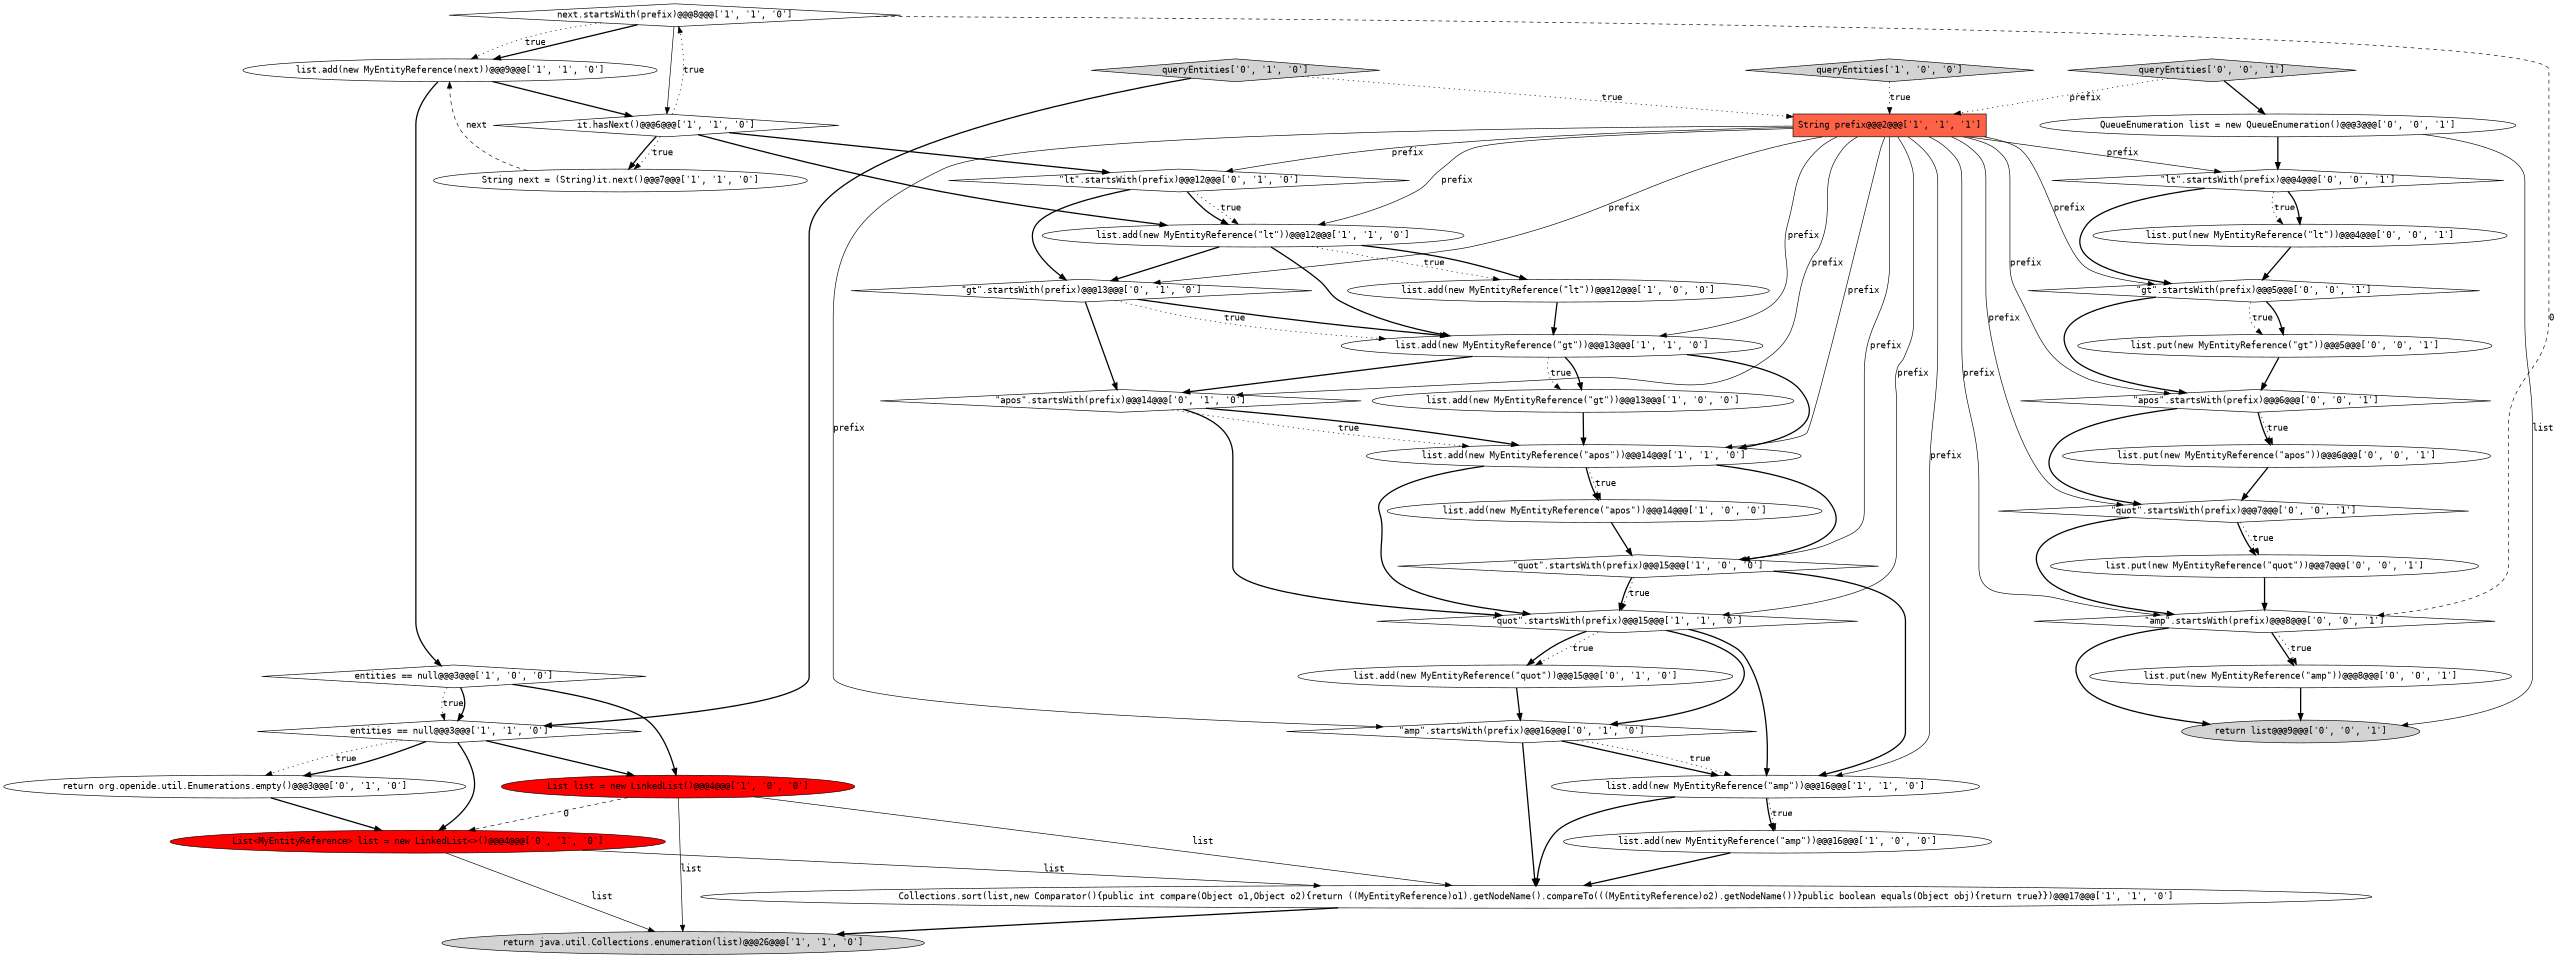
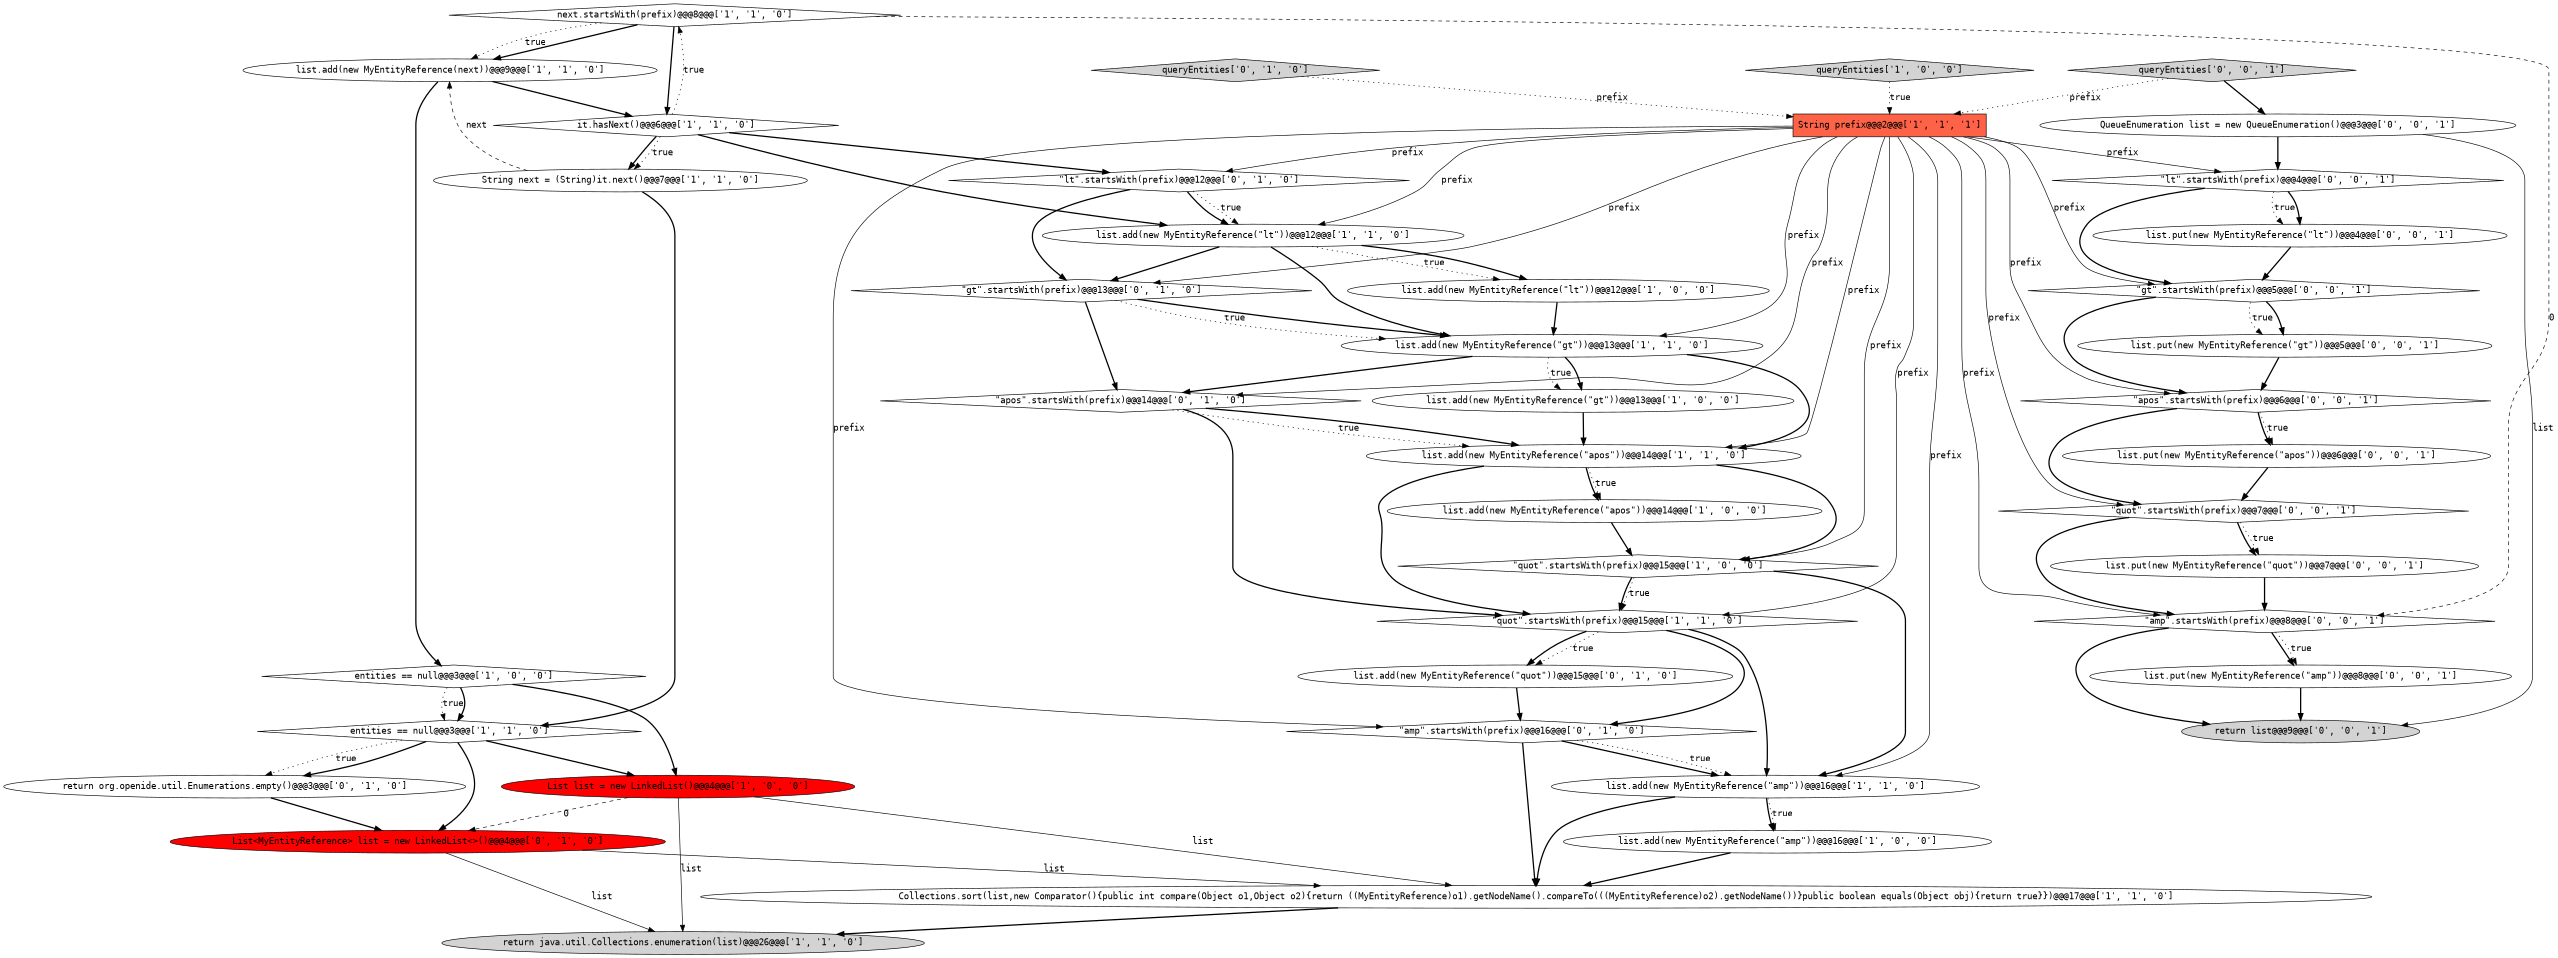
(671, 67) -> (671, 67)
(1612, 98) -> (1612, 98)
(809, 376) -> (675, 499)
